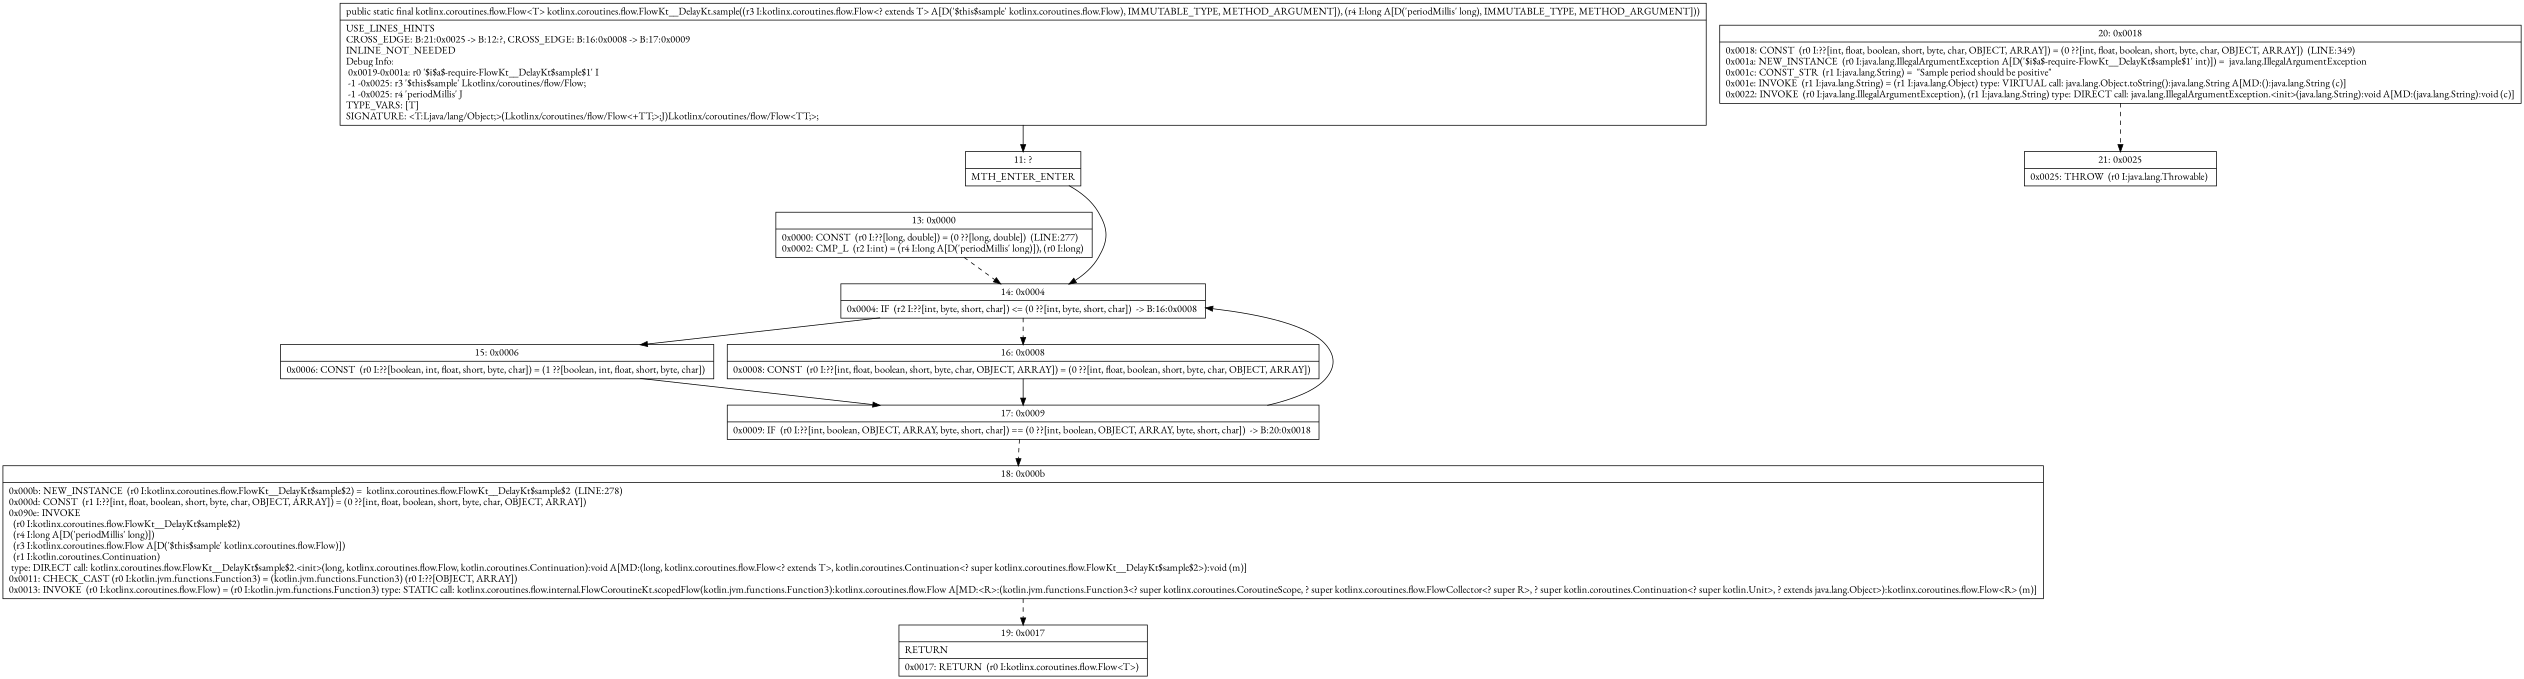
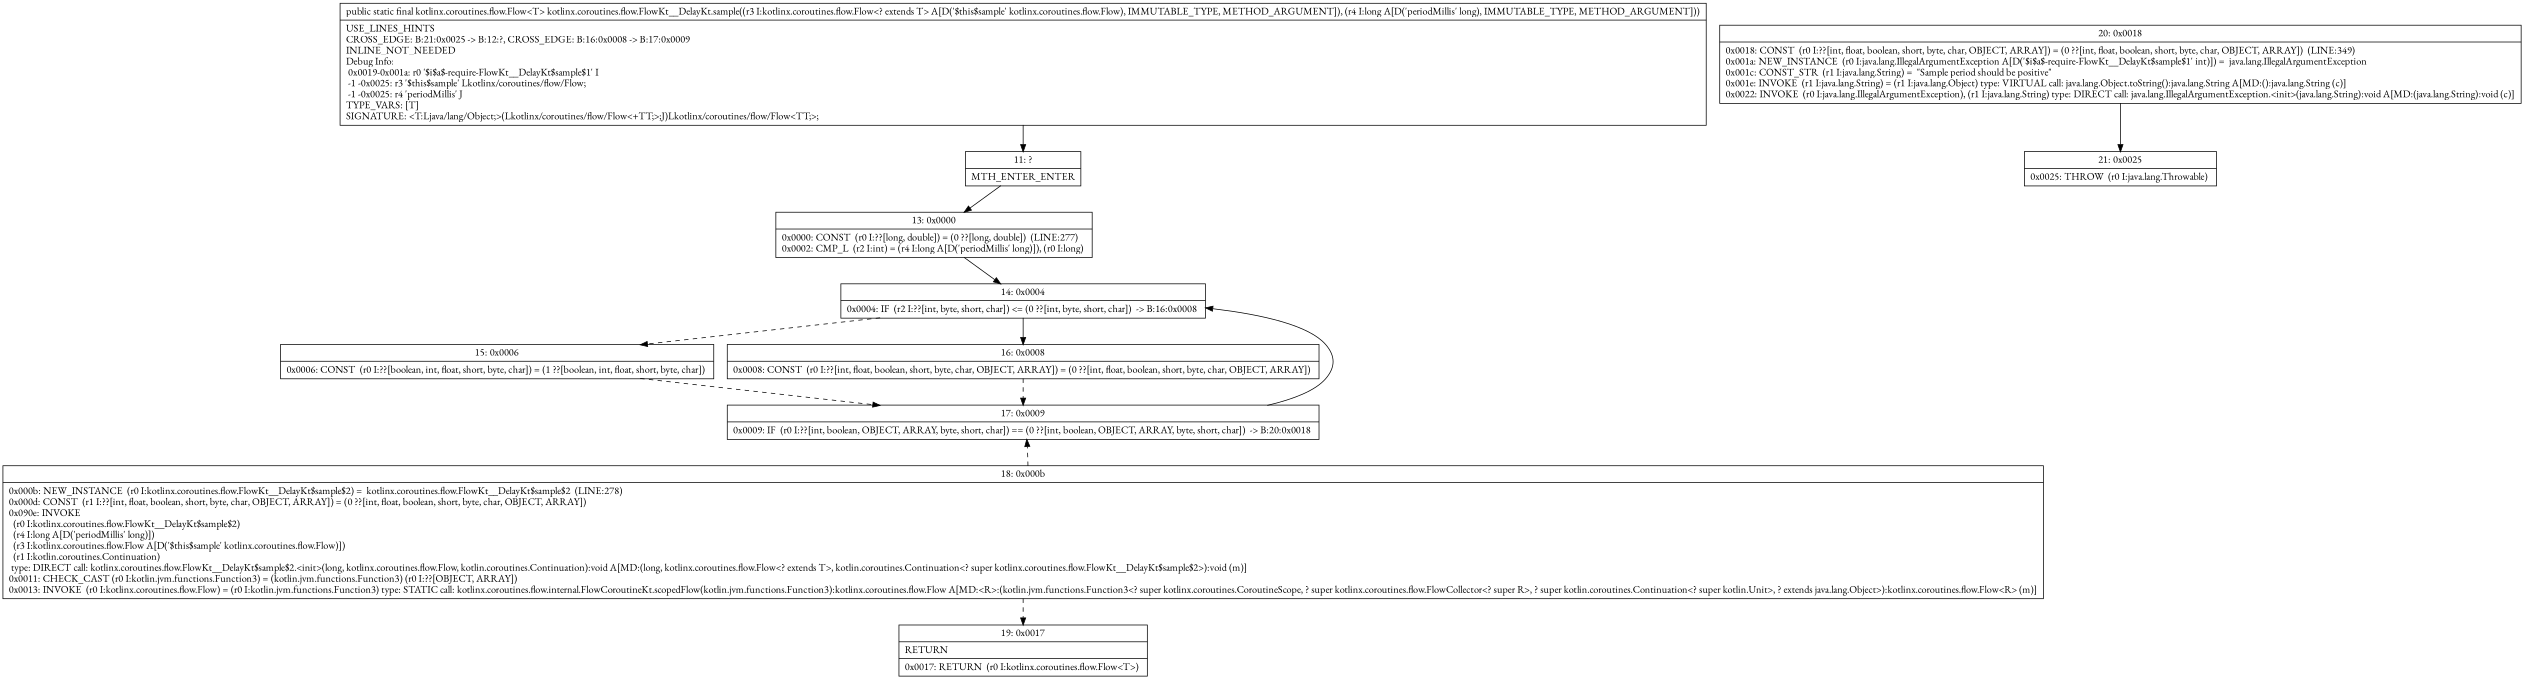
(2120, 124) -> (2120, 124)
(1106, 231) -> (985, 197)
(979, 269) -> (979, 269)
(1023, 328) -> (1023, 328)
(764, 331) -> (764, 331)
(1023, 388) -> (1023, 388)
(756, 392) -> (756, 392)
(1019, 449) -> (1028, 456)
